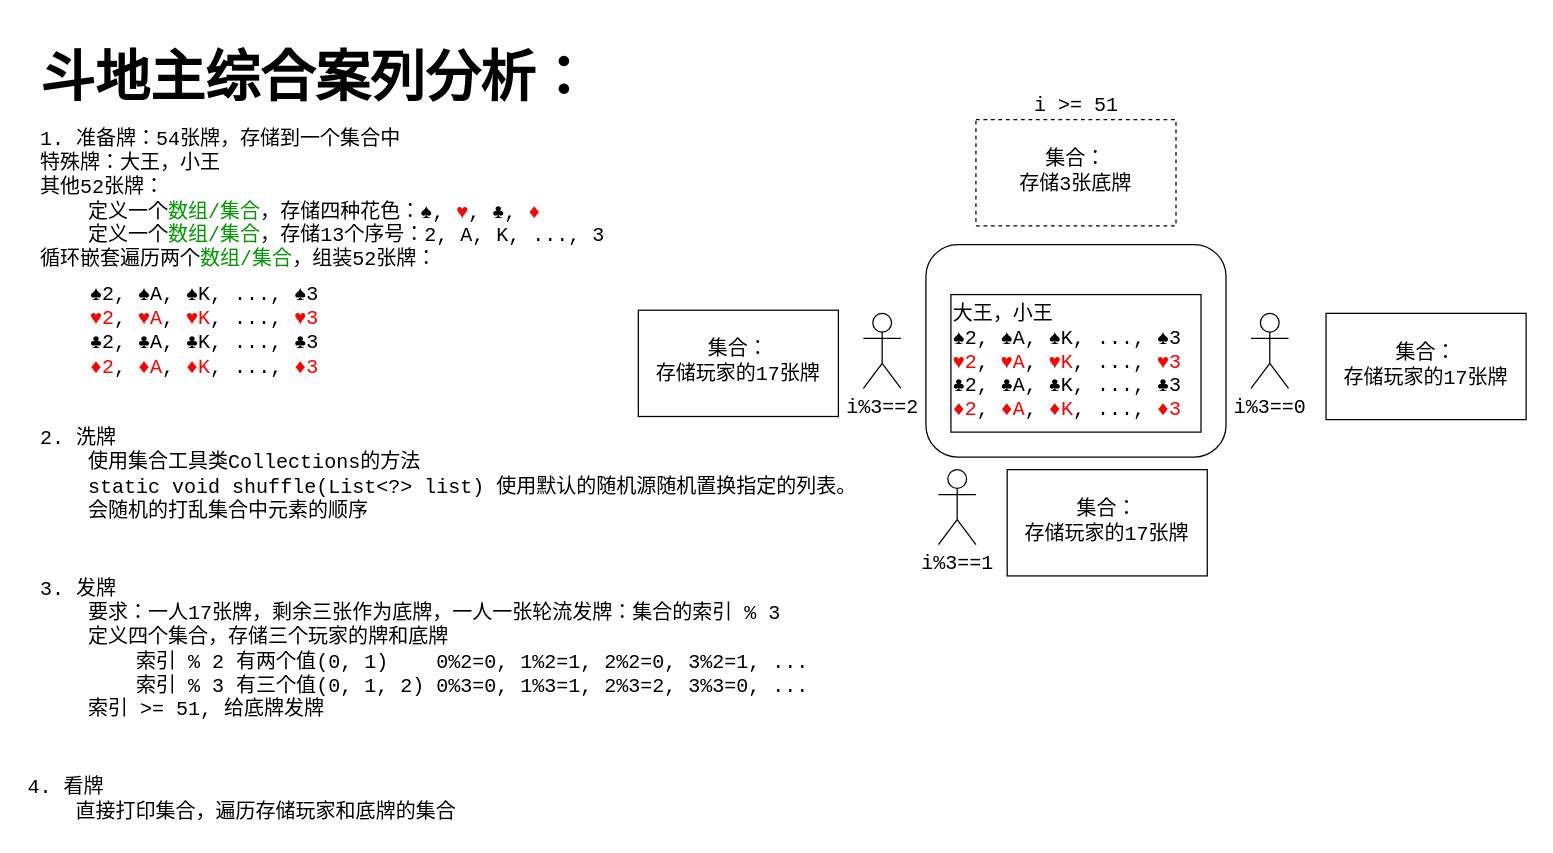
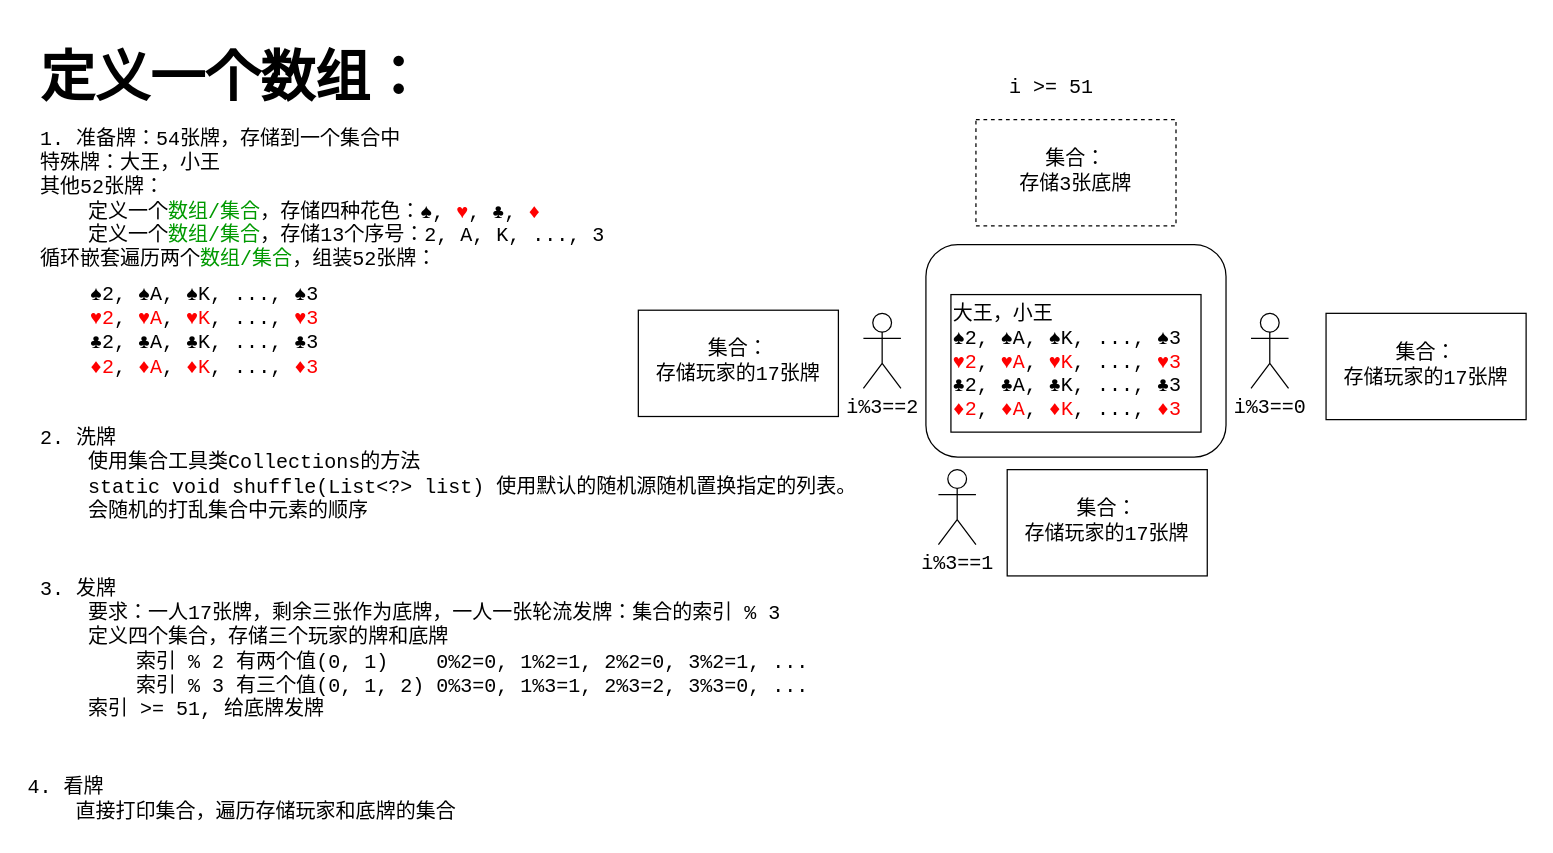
(178, 82) -> (137, 82)
(1076, 107) -> (1051, 88)
